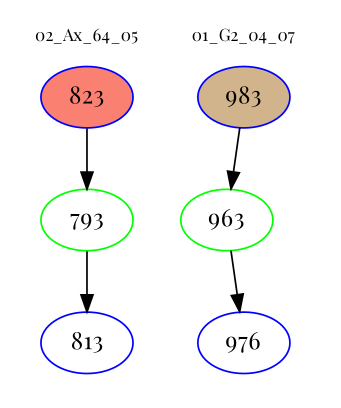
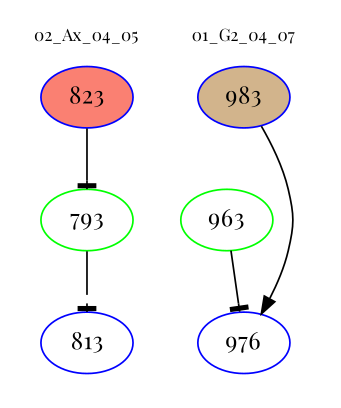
(87, 37) -> (87, 37)
(237, 150) -> (292, 211)
(87, 155) -> (87, 155)
(87, 273) -> (87, 273)
(235, 277) -> (235, 277)
